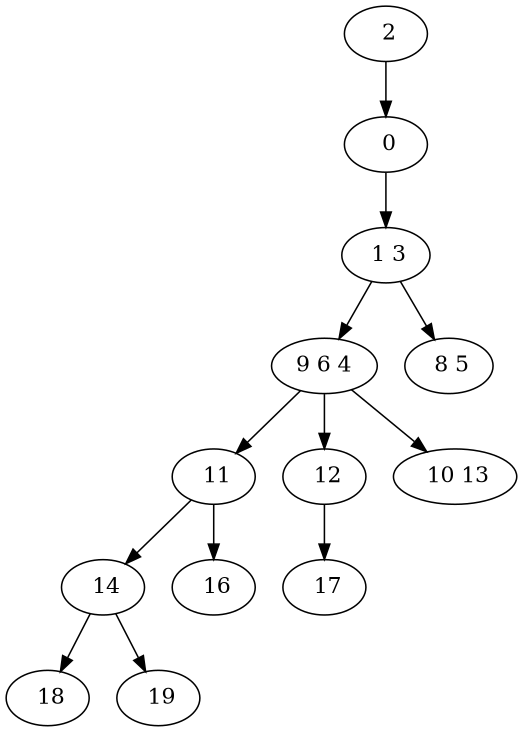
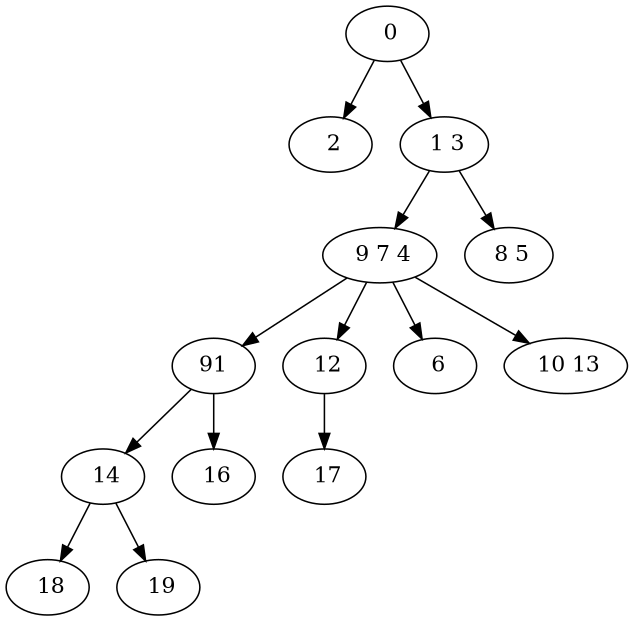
(386, 82) -> (363, 82)
(324, 366) -> (380, 255)
none -> (435, 366)
(214, 477) -> (214, 366)
